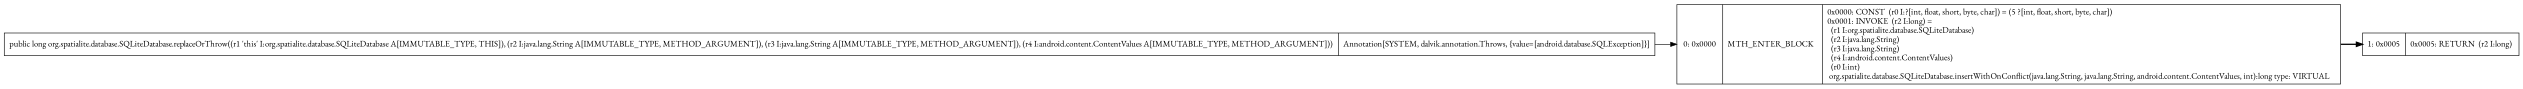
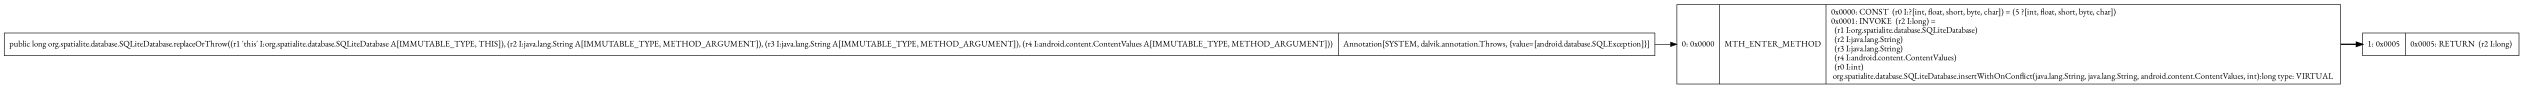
(1771, 44) -> (1773, 44)
